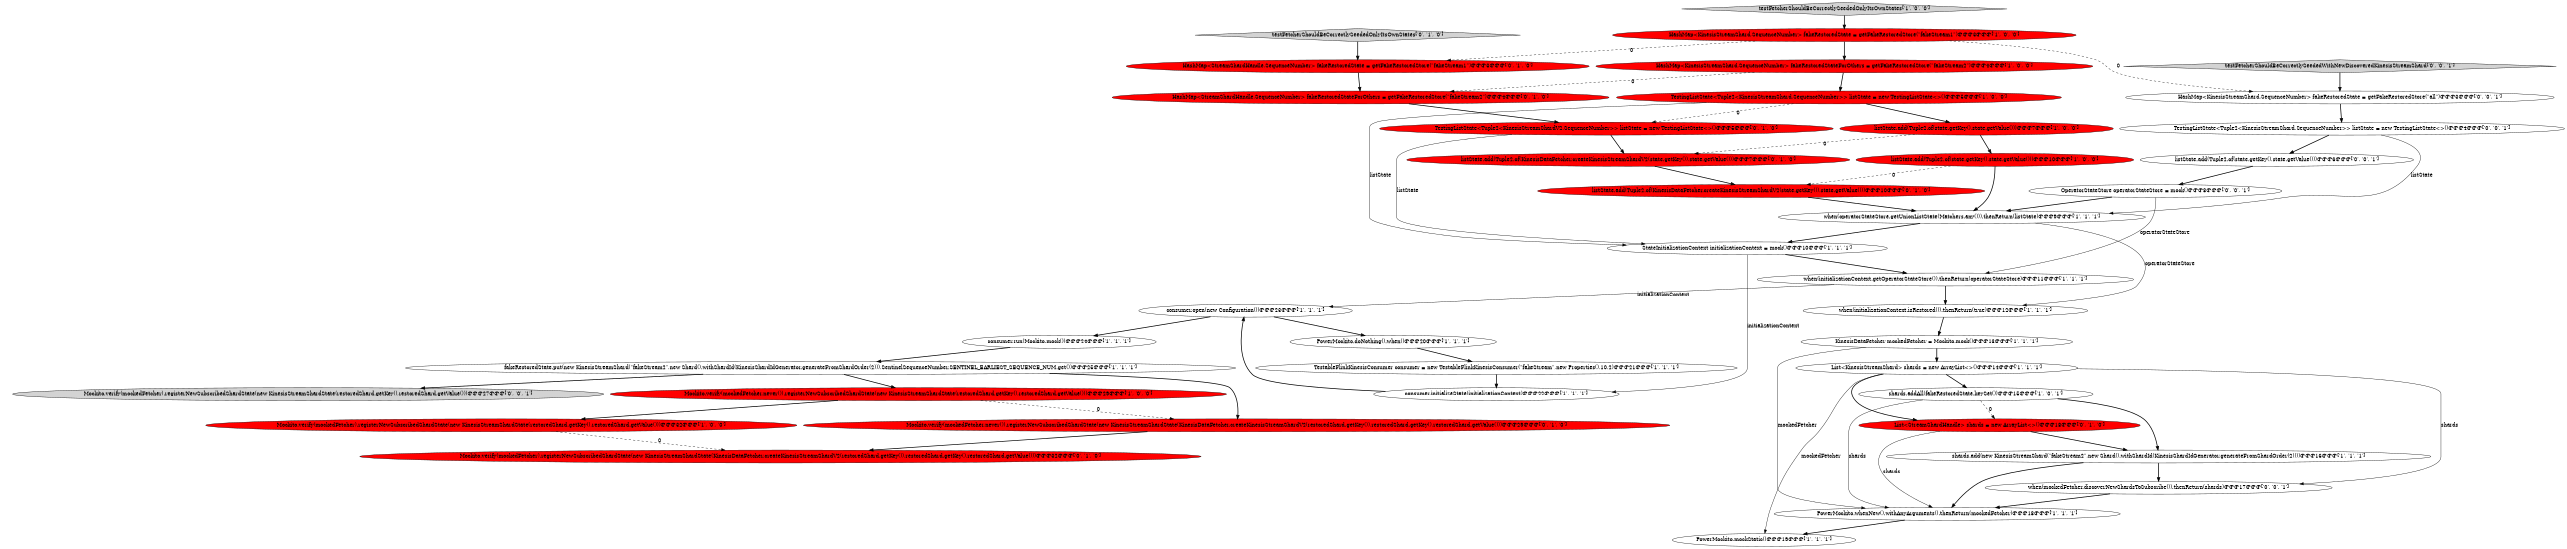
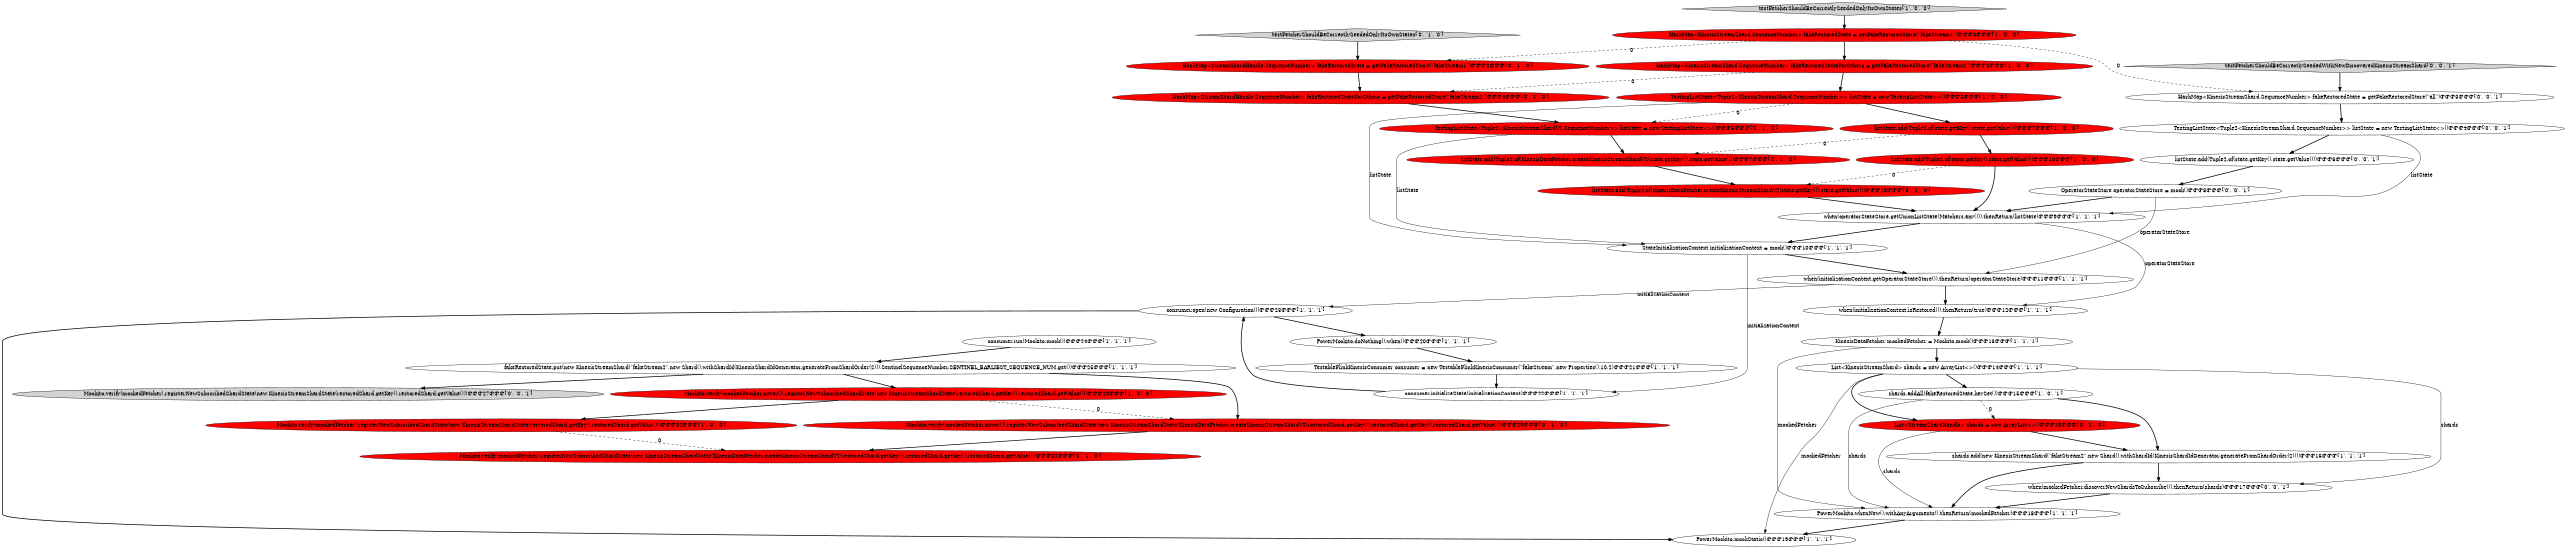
(1154, 326) -> (180, 526)
